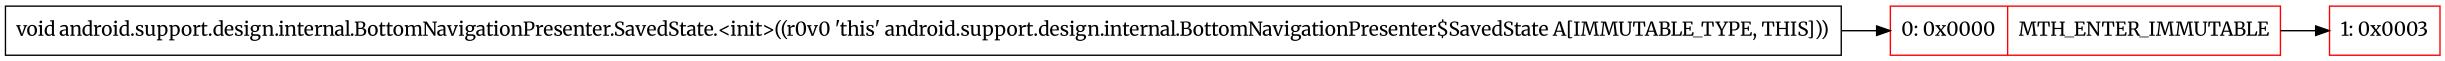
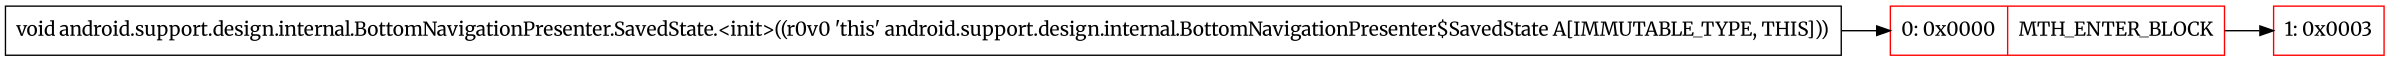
(2144, 30) -> (2116, 30)
